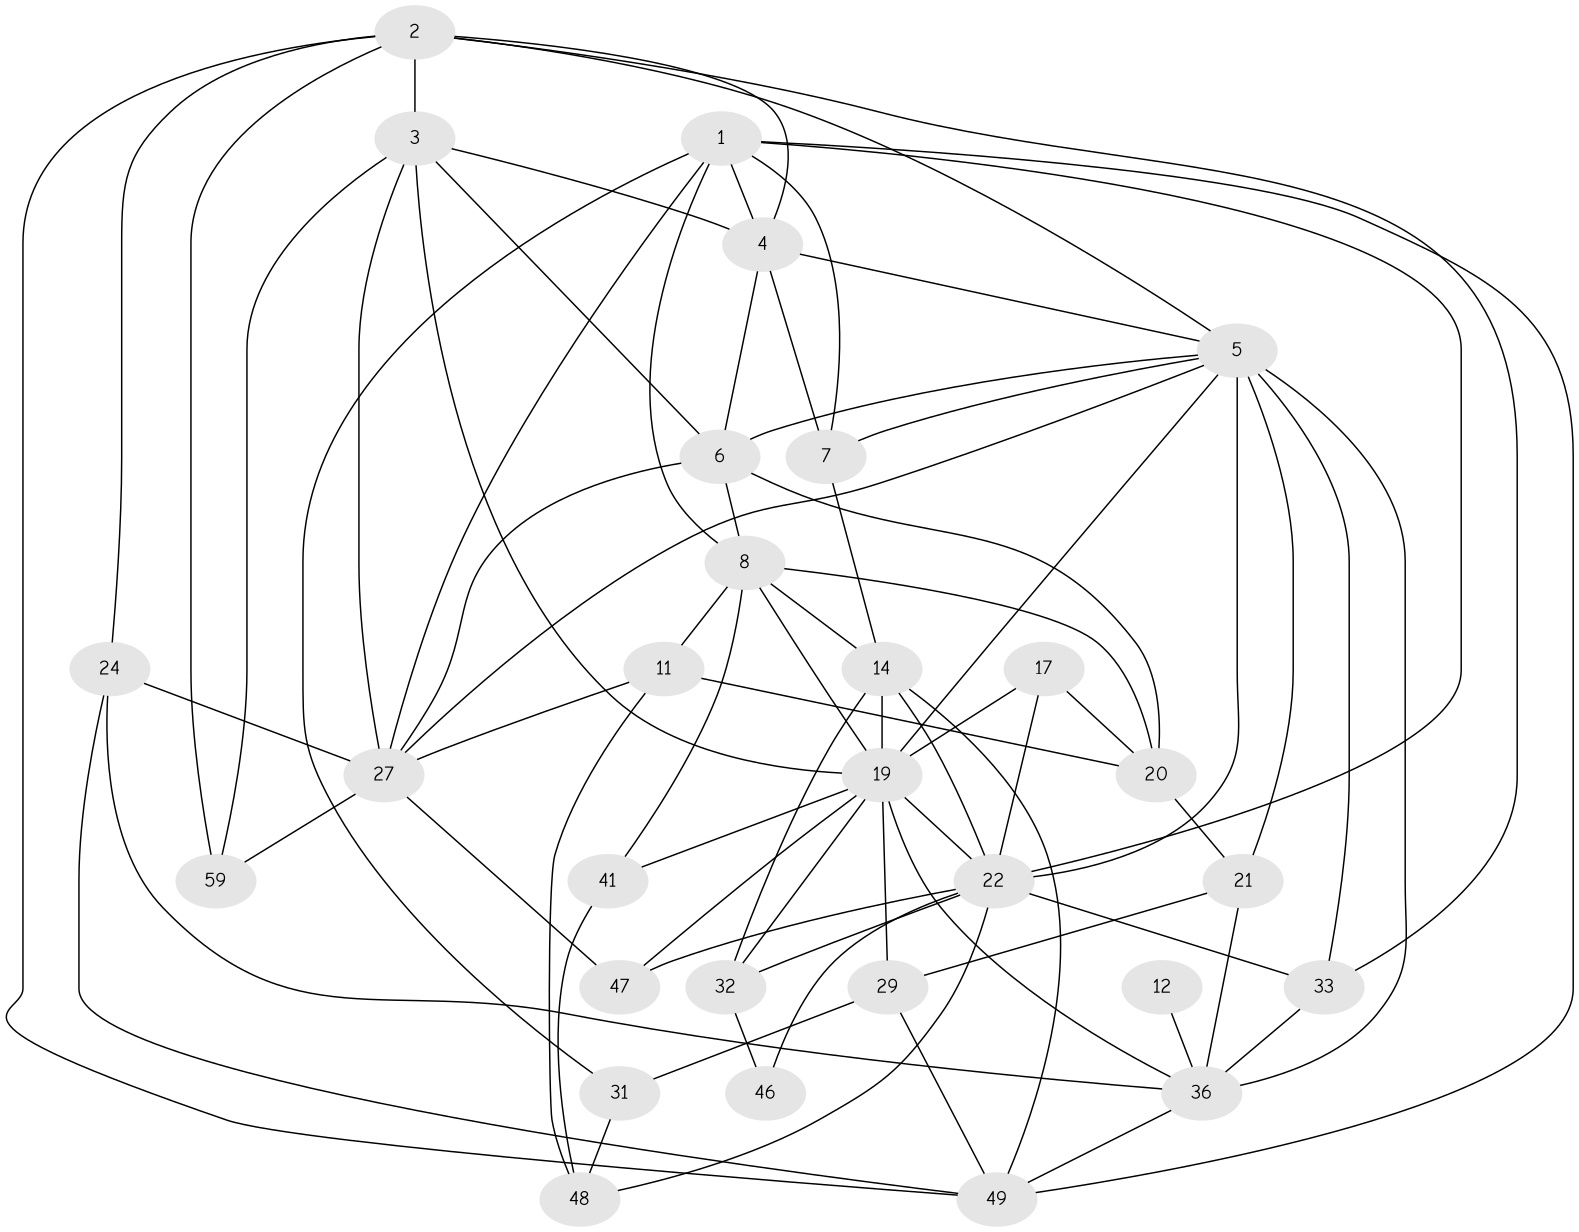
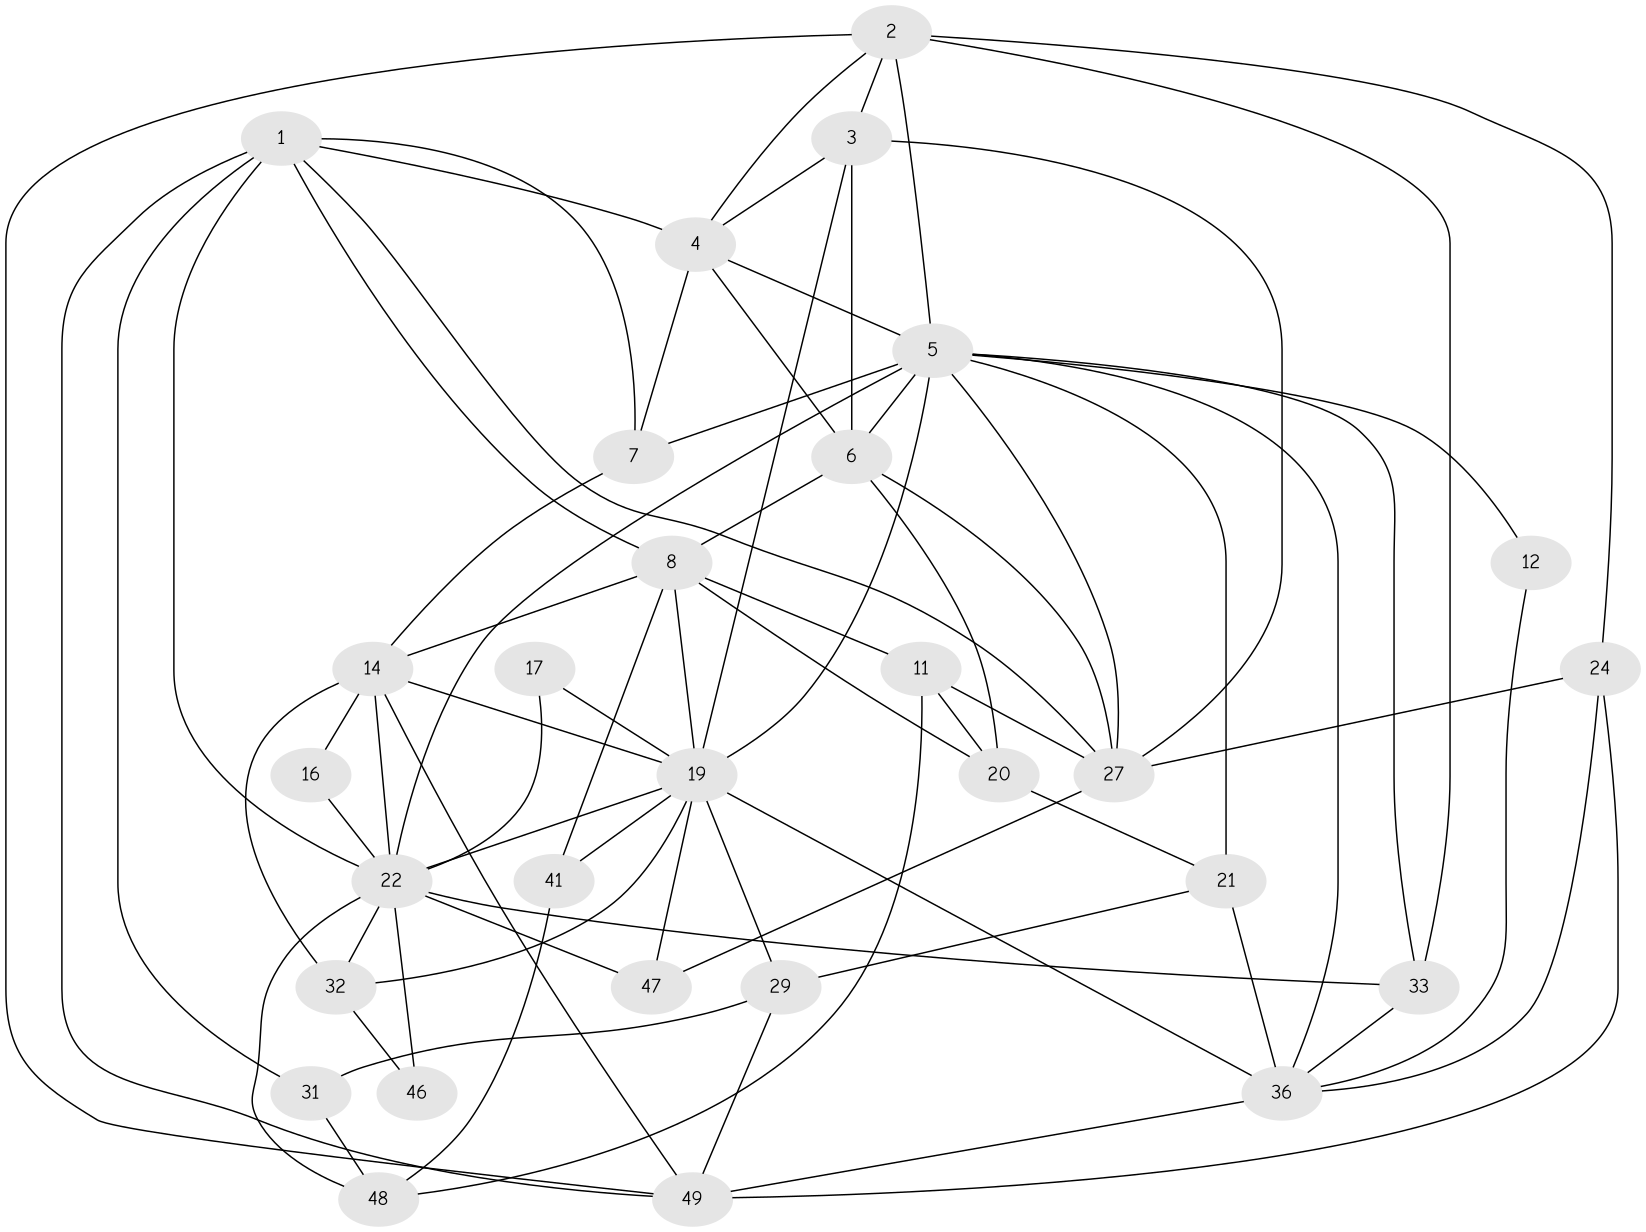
none -> (1329, 402)
(1100, 722) -> none
none -> (311, 775)
(216, 881) -> none
